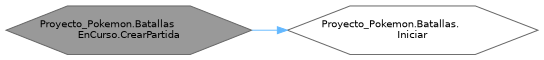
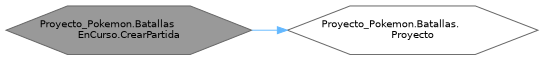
(413, 30) -> (413, 30)
